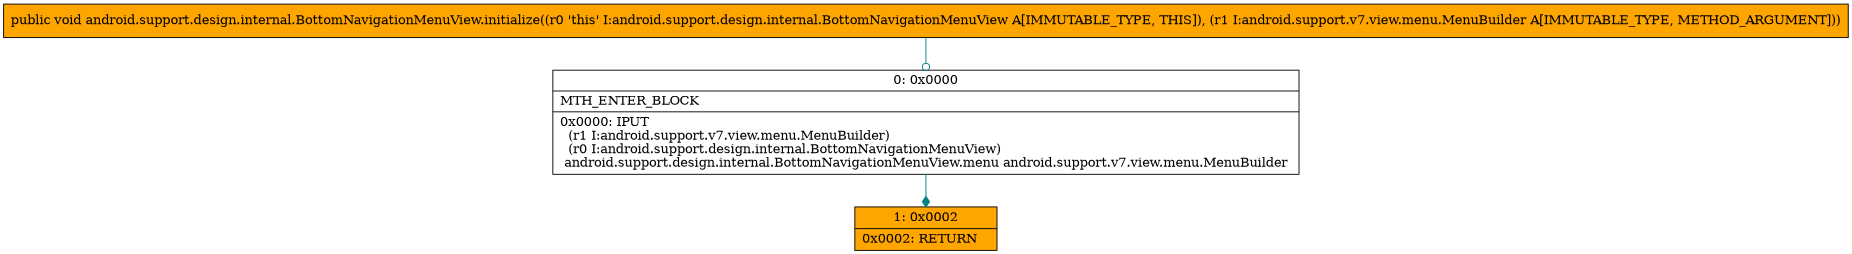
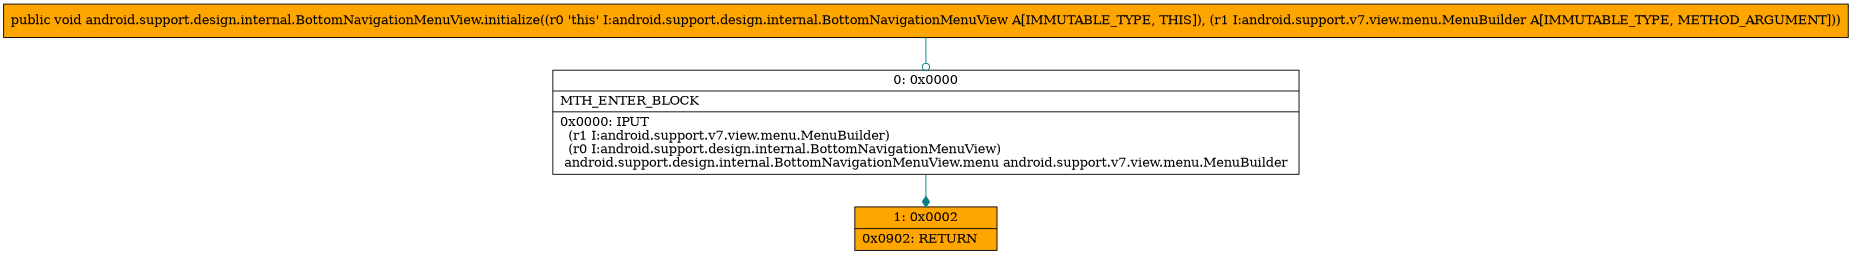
(926, 239) -> (926, 239)
